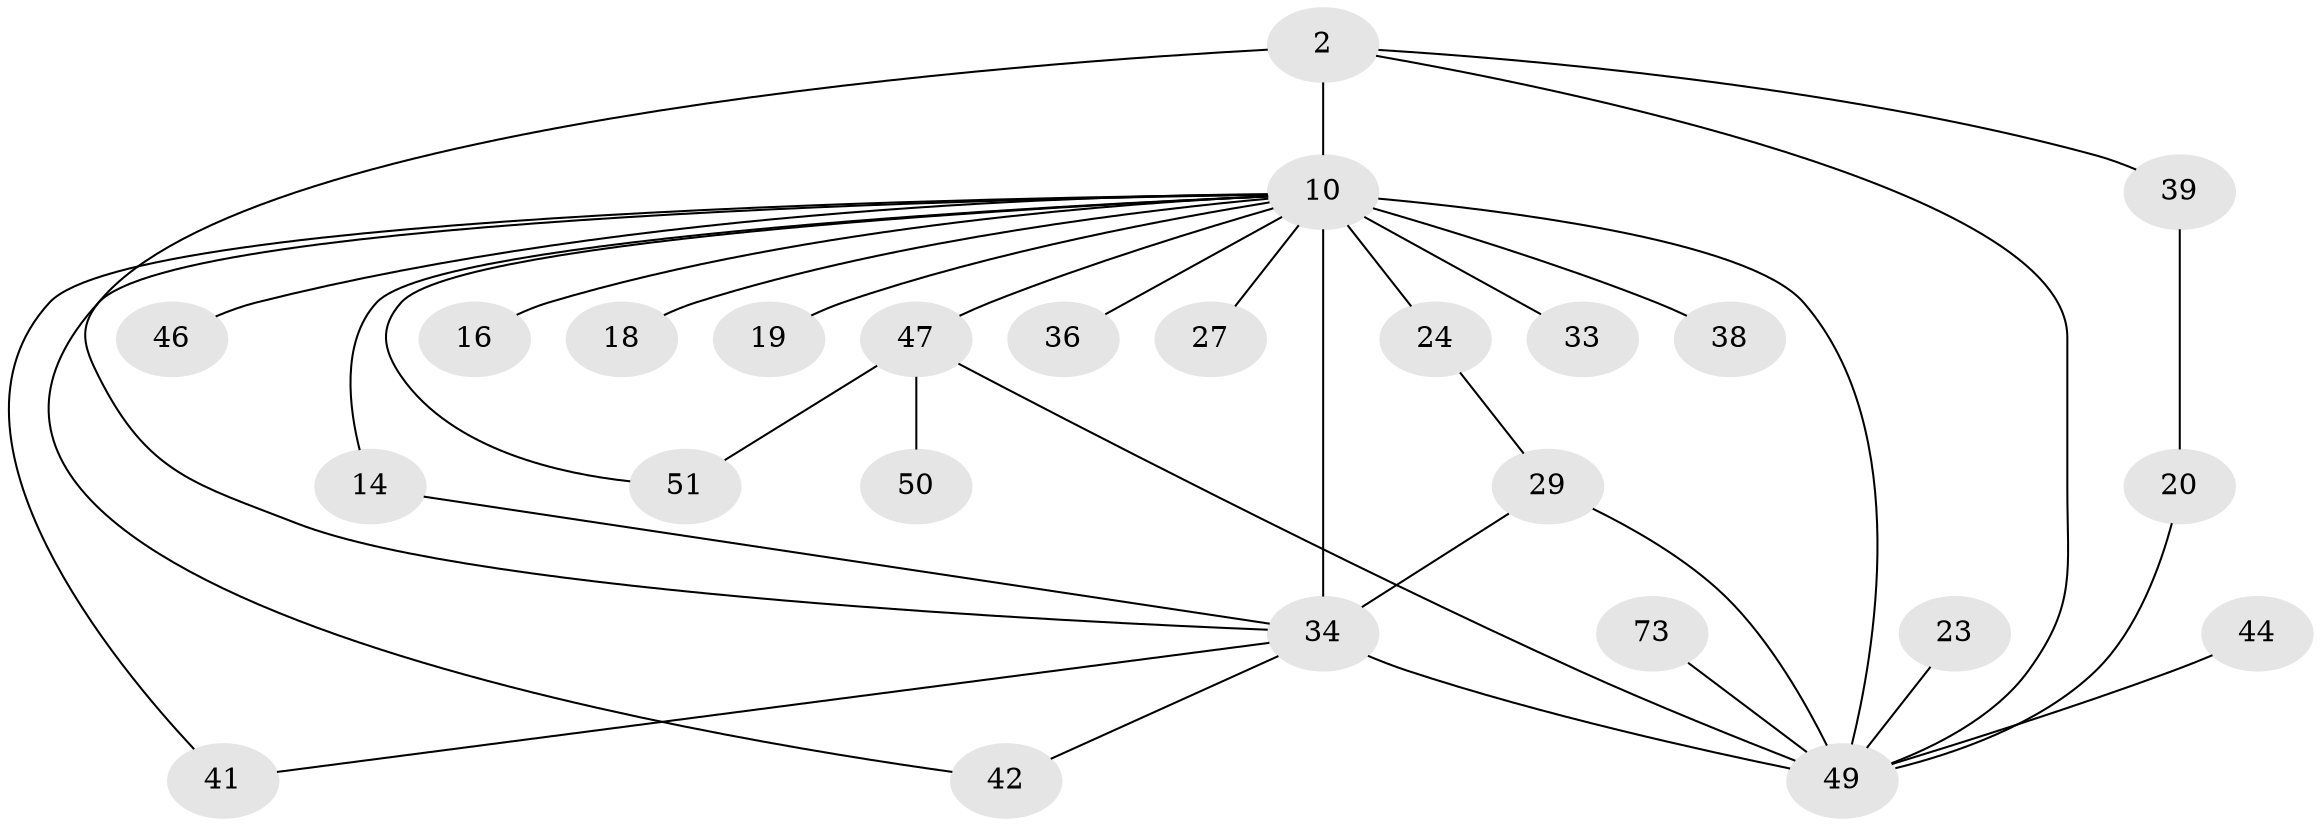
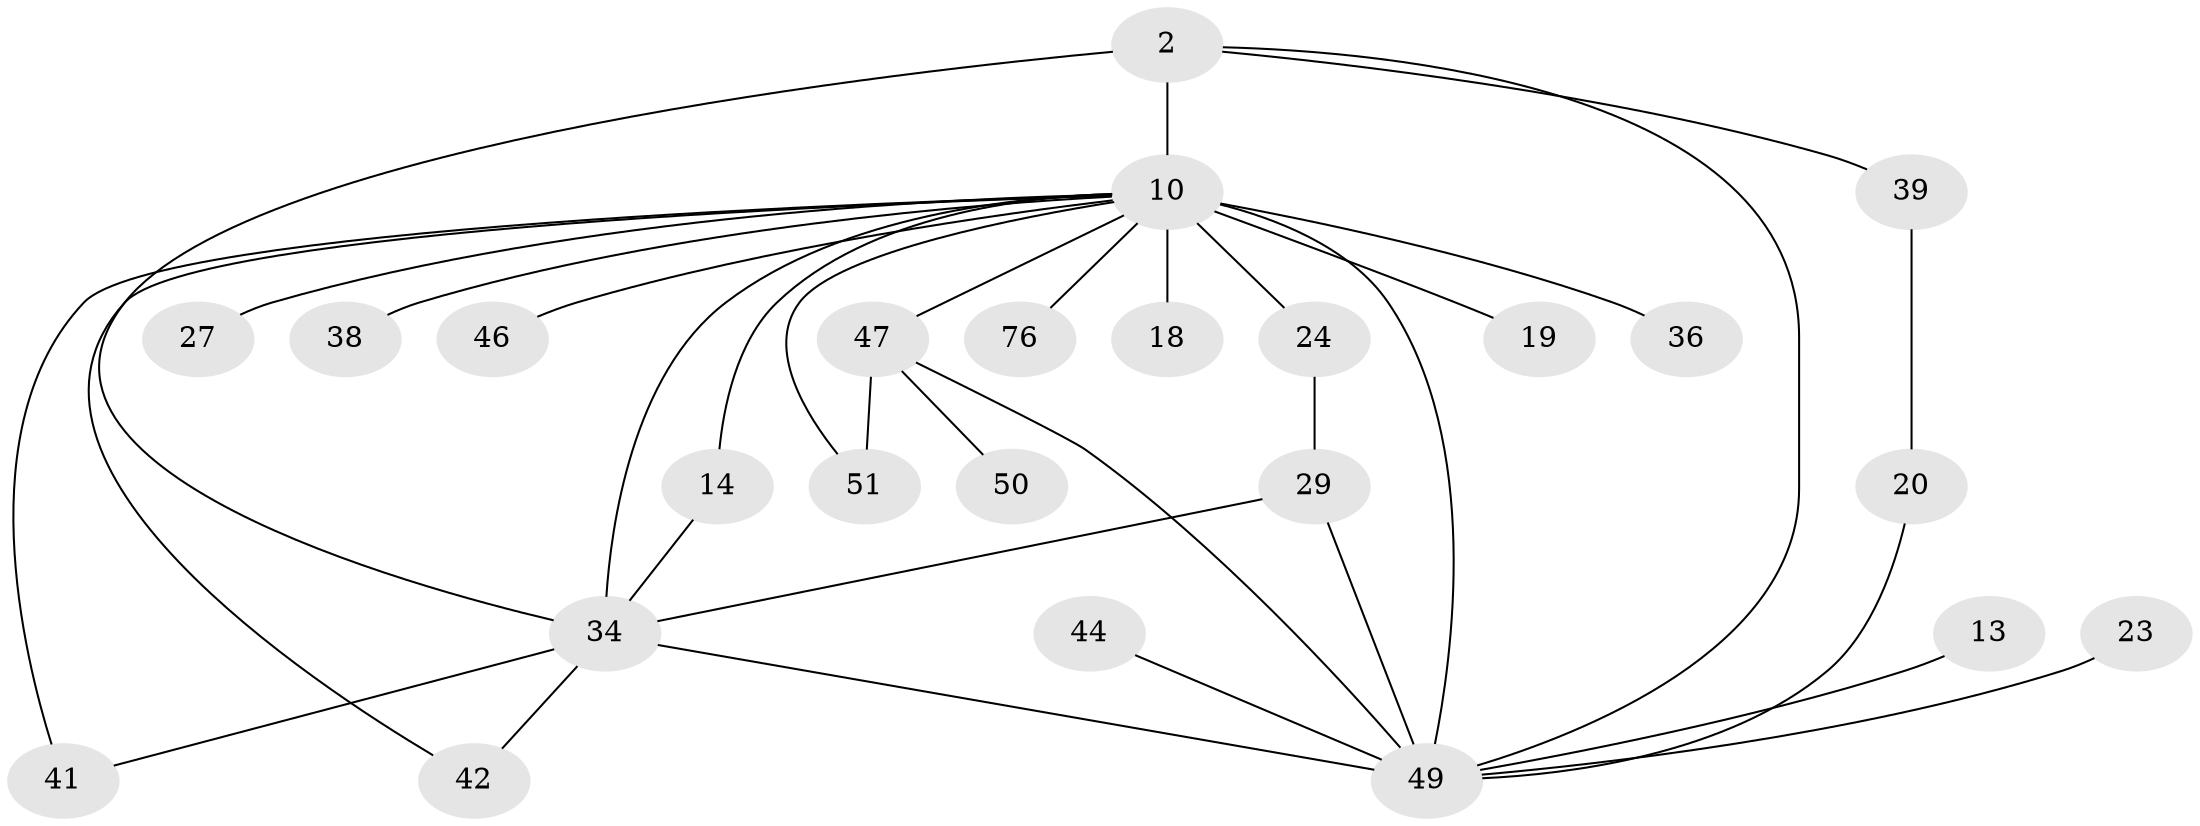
(475, 339) -> (1020, 339)
(1583, 339) -> none
(1652, 634) -> (1989, 634)
